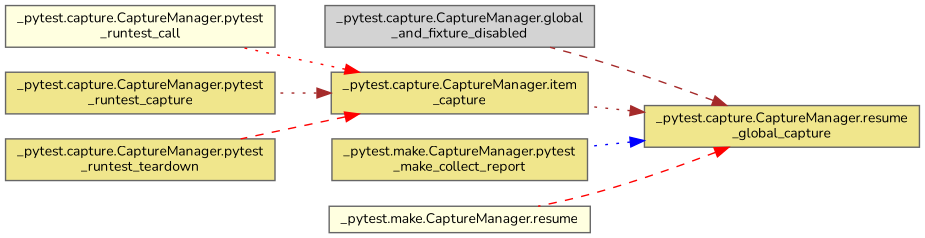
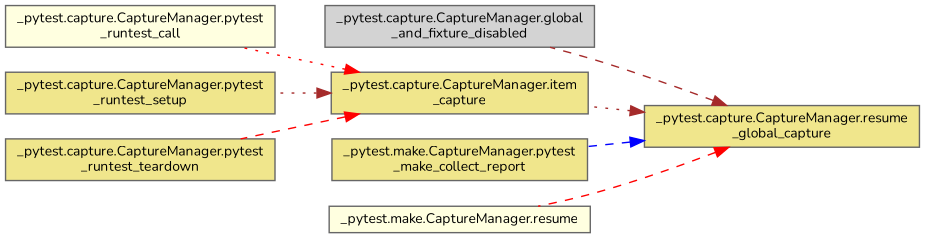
(140, 93) -> (140, 93)
(609, 144) -> (609, 144)
